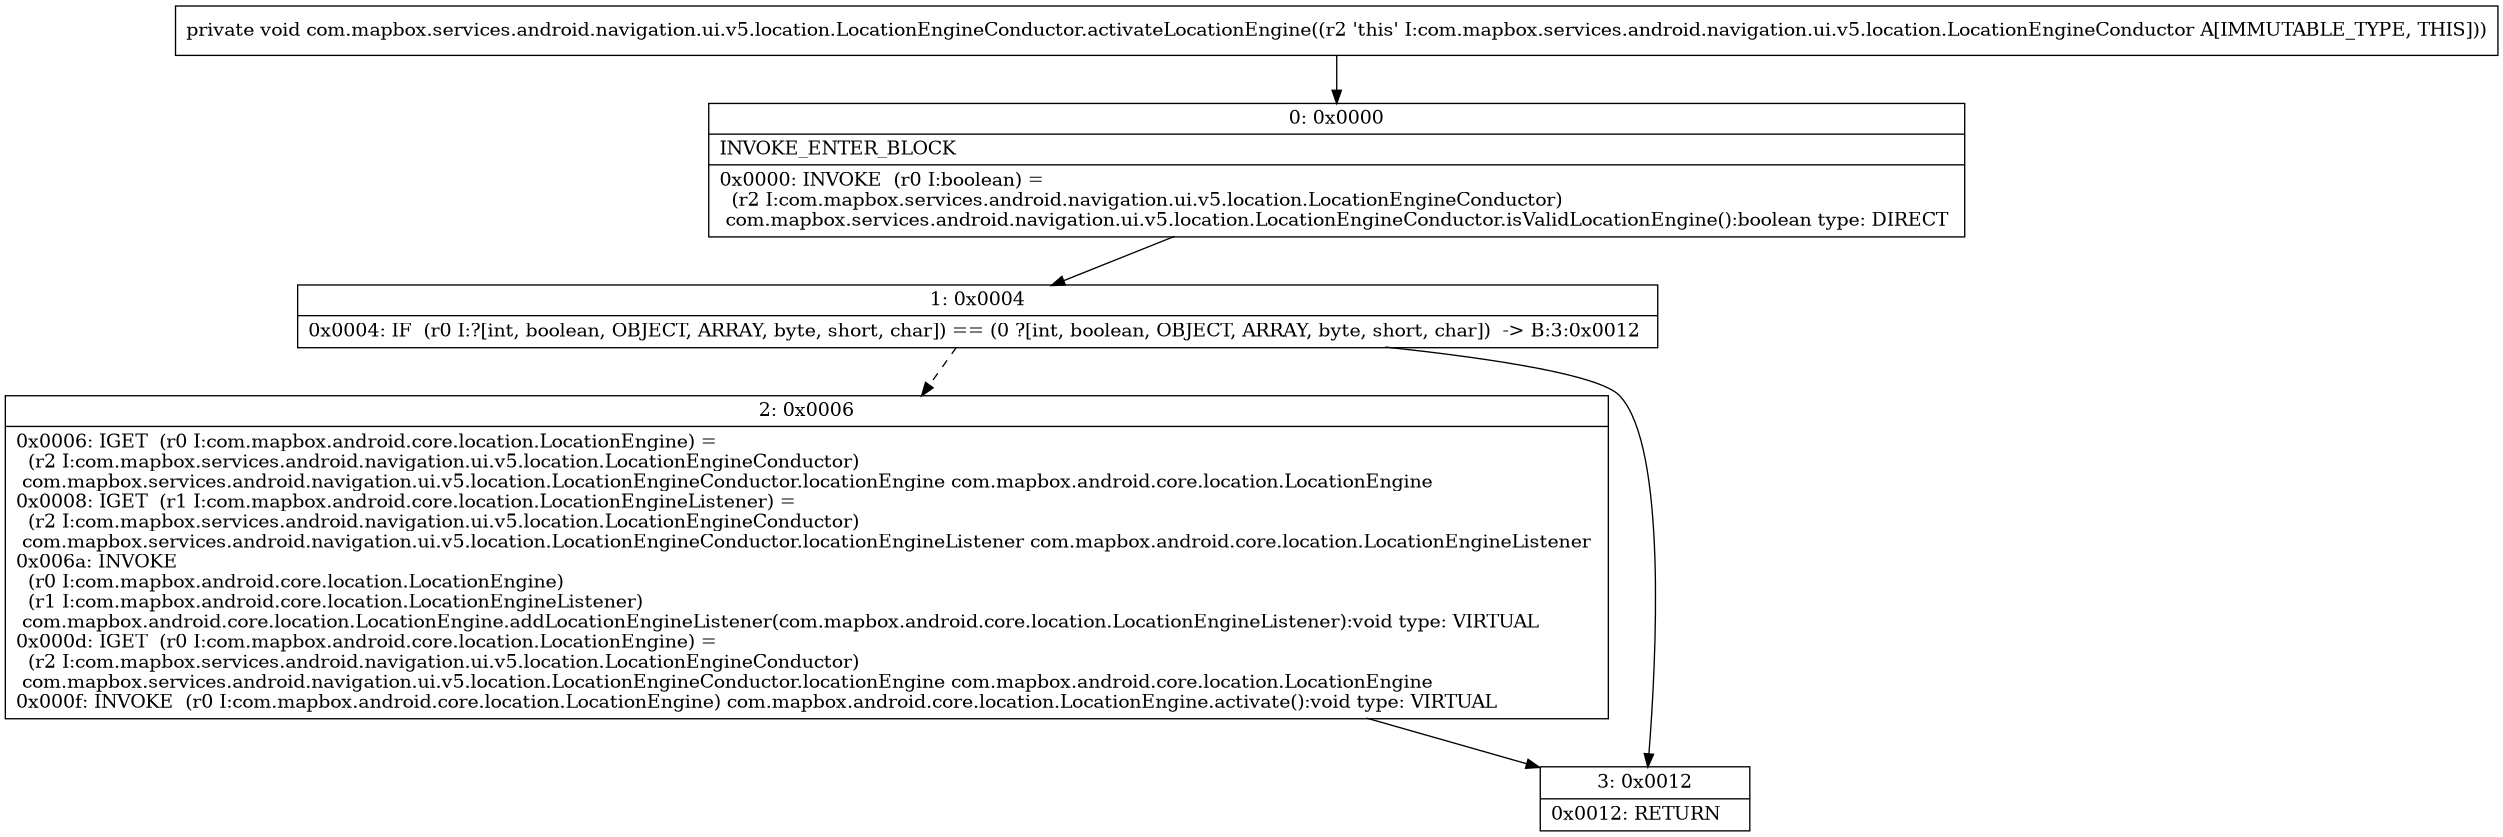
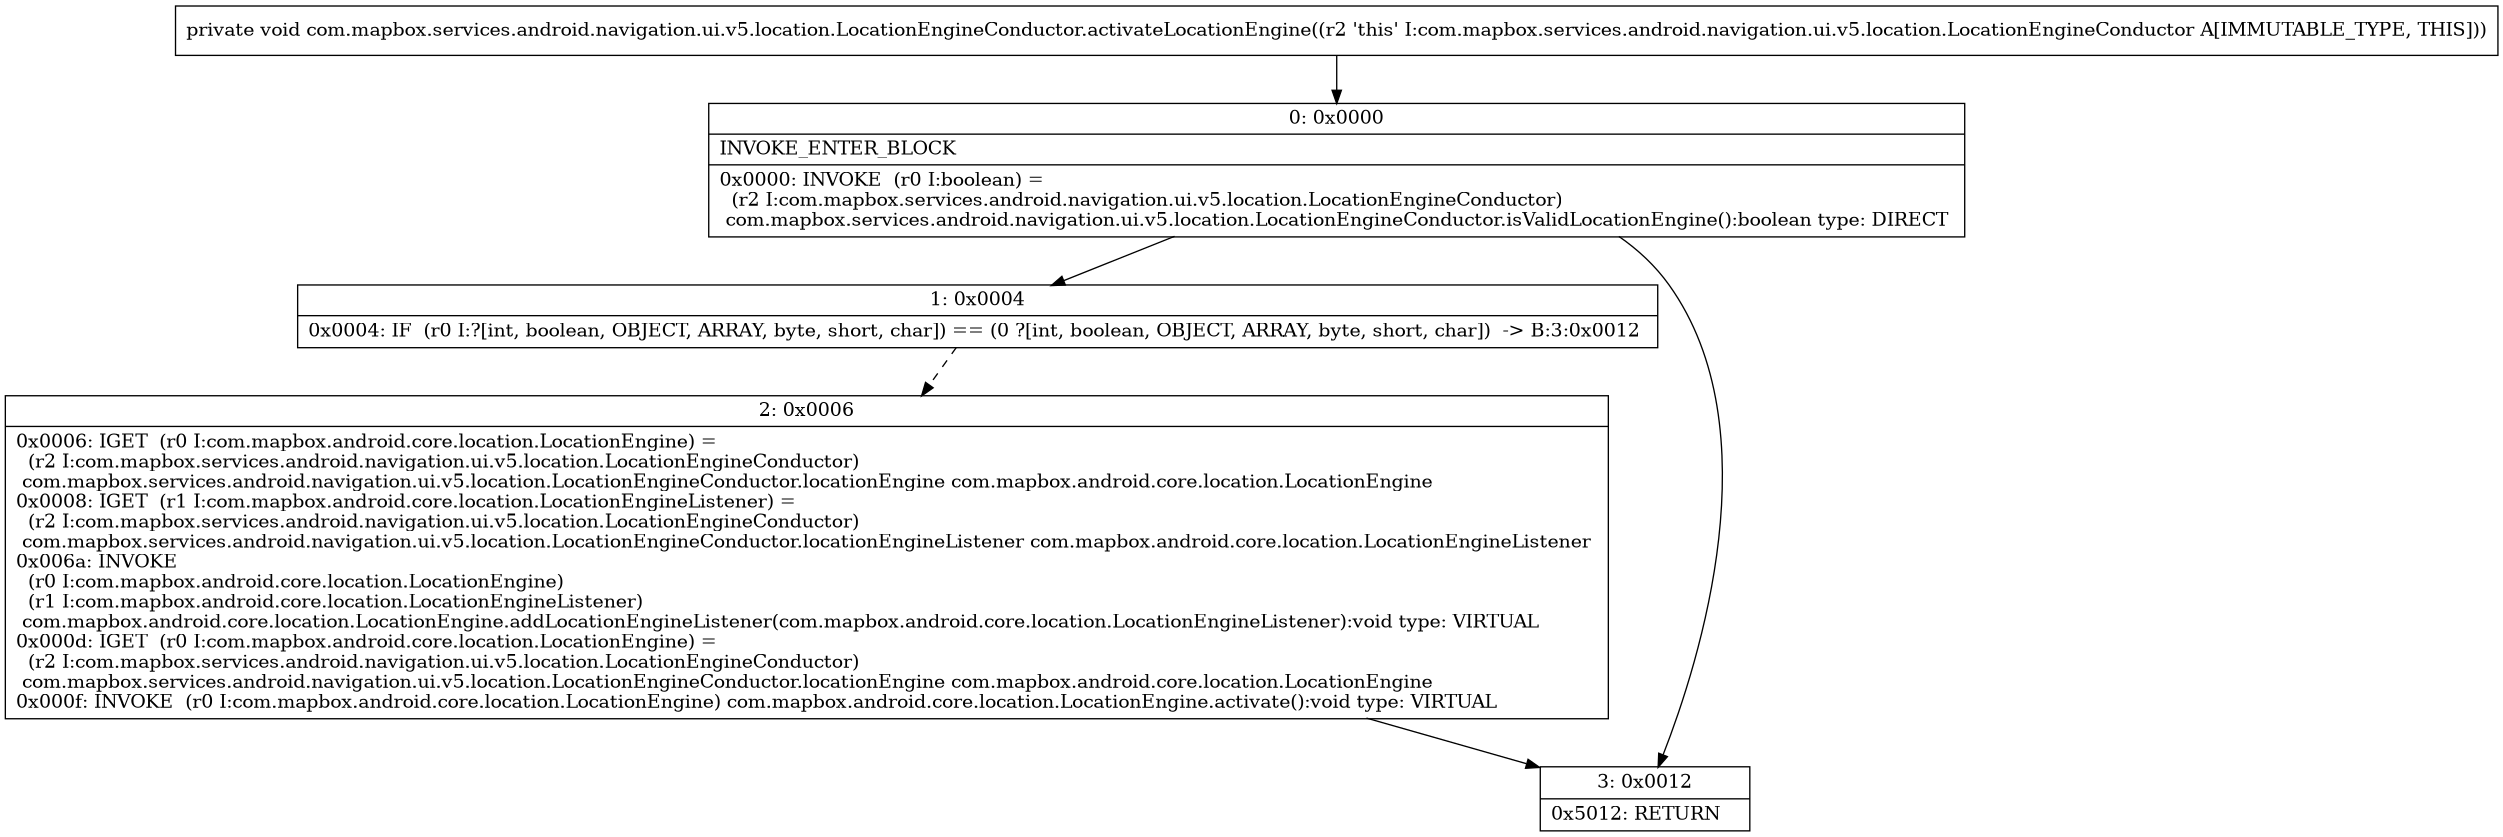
(1643, 452) -> (1722, 484)
(1645, 814) -> (1645, 814)
